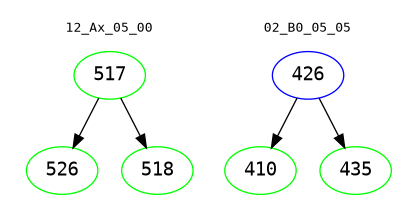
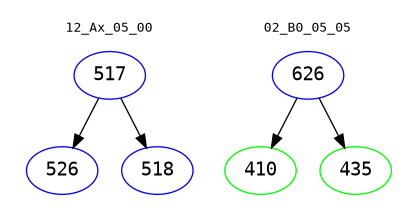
(110, 75) -> (110, 75)
(308, 75) -> (308, 75)
(62, 171) -> (62, 171)
(157, 171) -> (157, 171)
